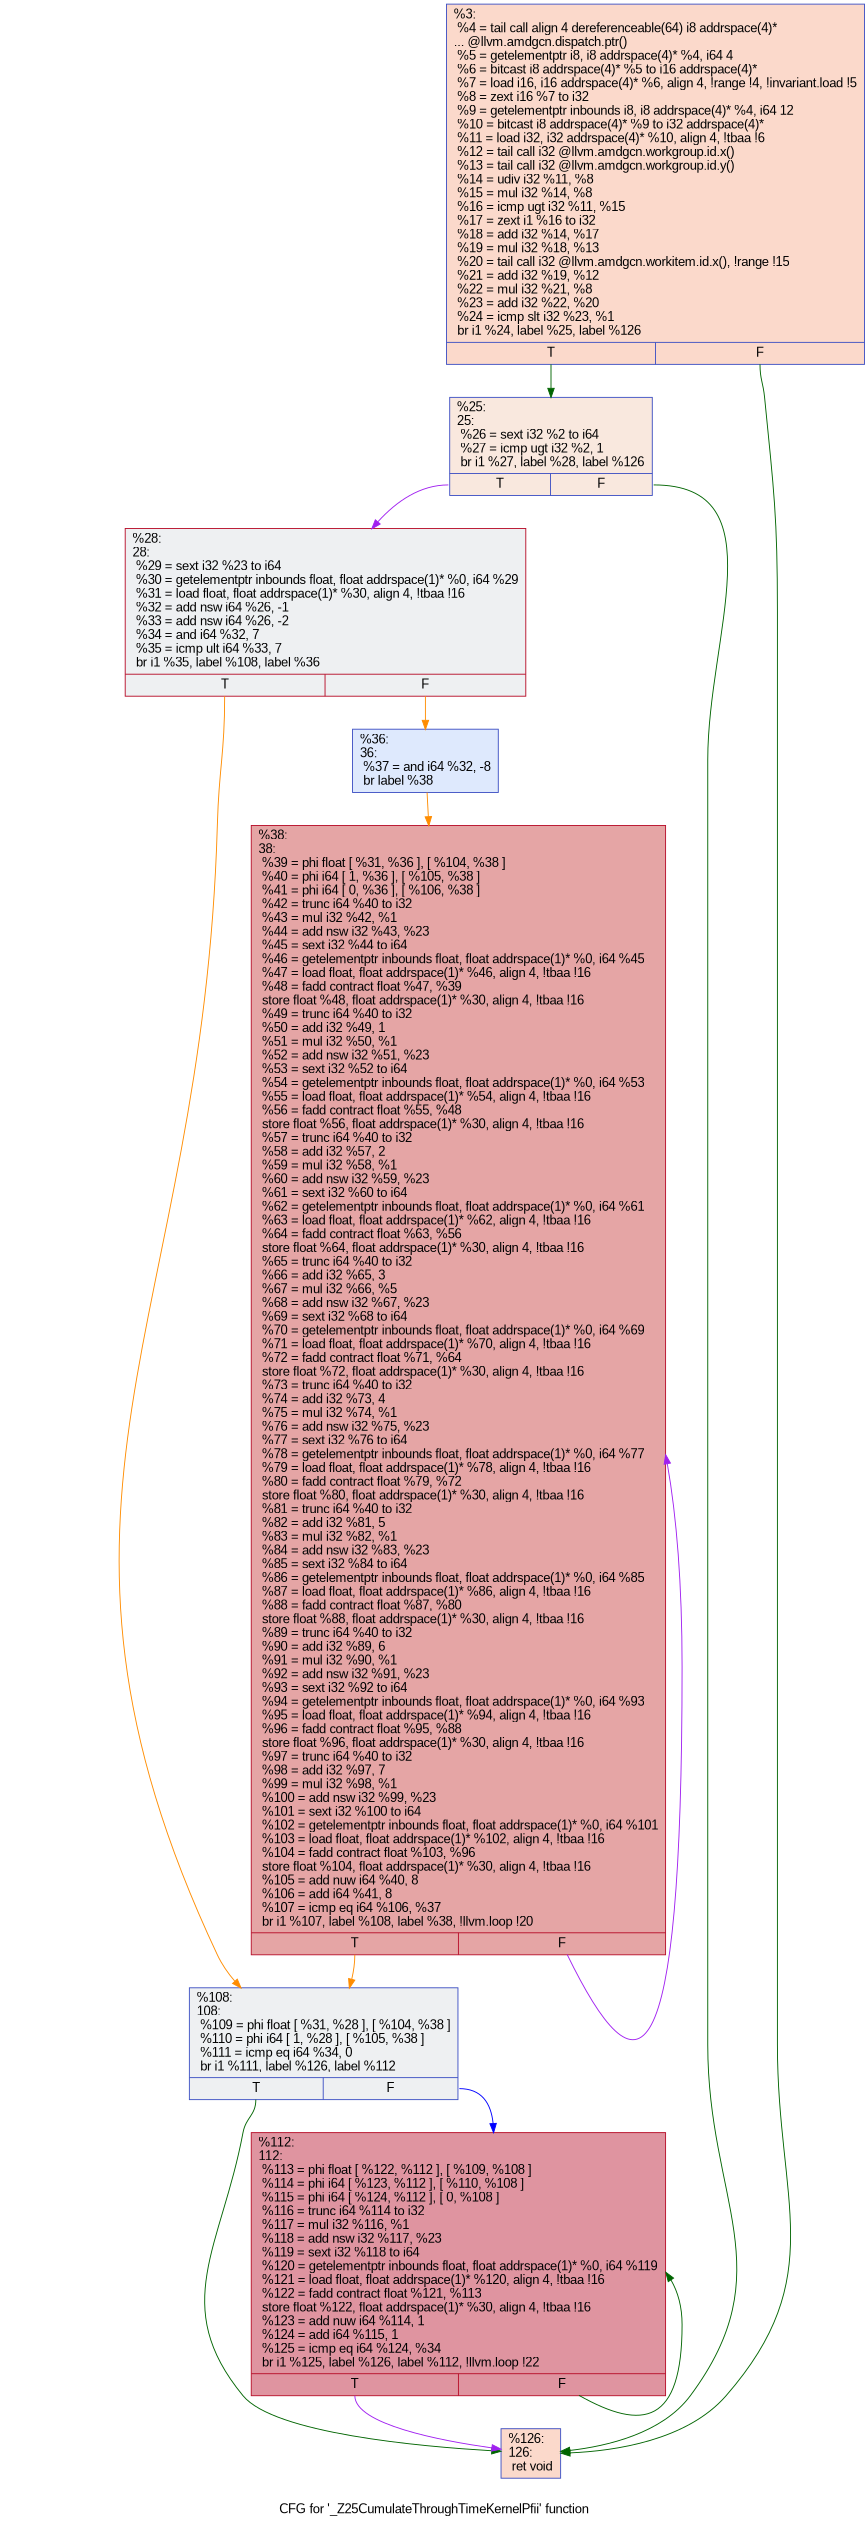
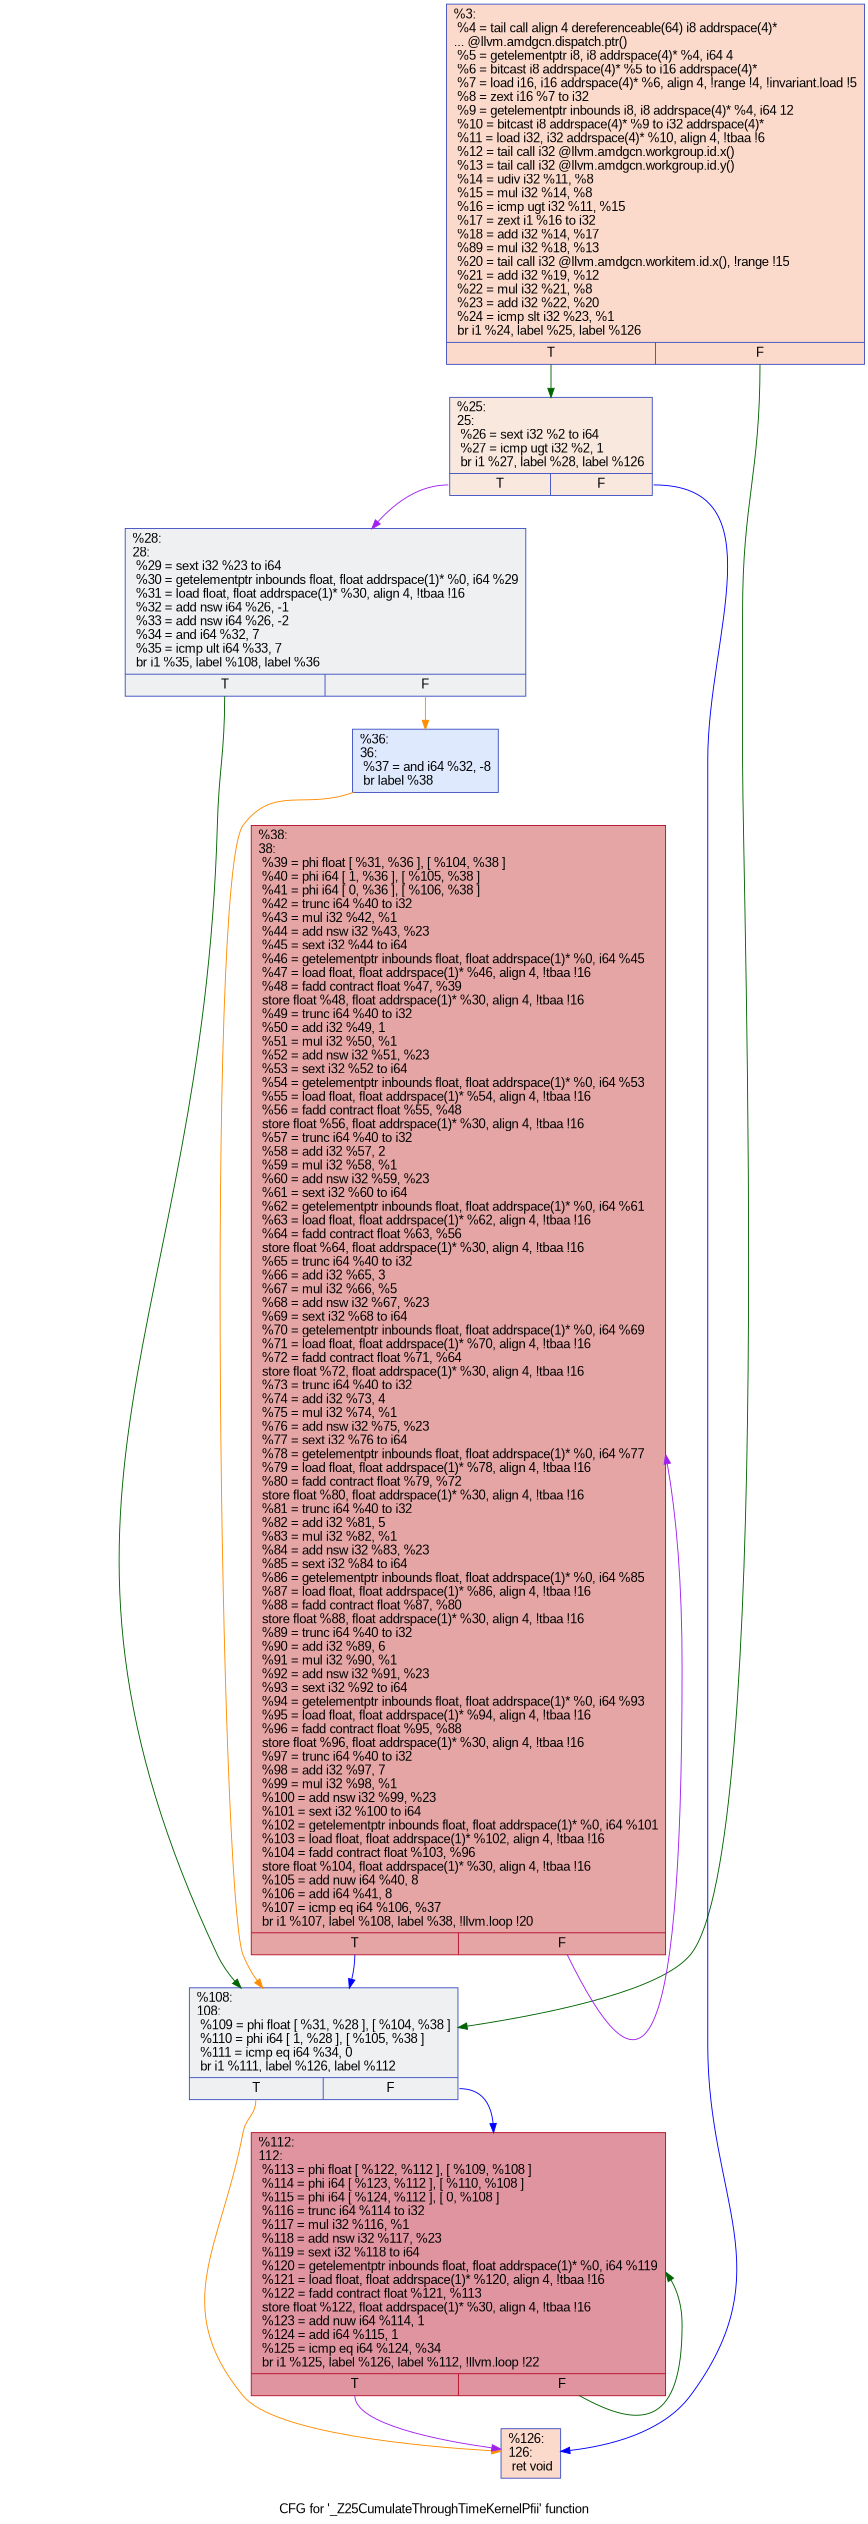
(527, 248) -> (527, 248)
(325, 612) -> (325, 612)
(428, 805) -> (220, 1345)
(143, 1347) -> (143, 1347)
(777, 1473) -> (748, 1281)
(708, 1492) -> (708, 1492)
(354, 1967) -> (354, 1967)
(227, 2373) -> (227, 2373)
